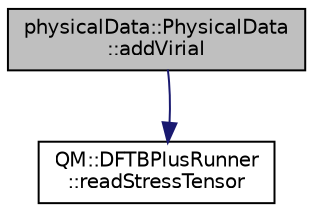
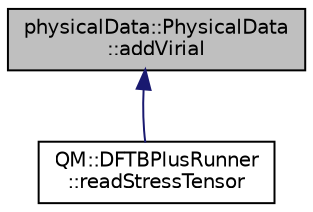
(170, 96) -> (143, 116)
